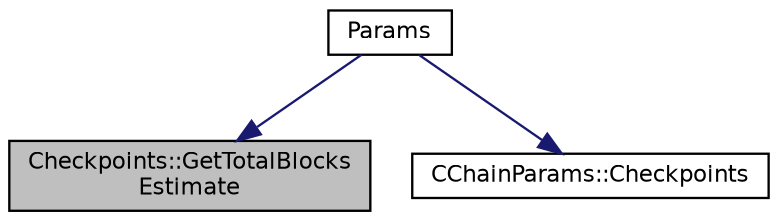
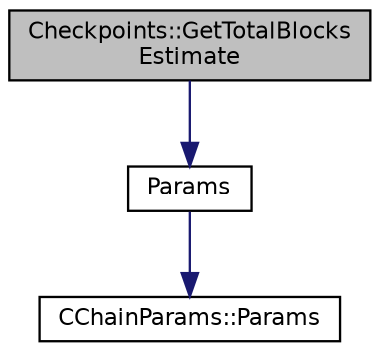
(309, 91) -> (190, 111)
(590, 176) -> (190, 319)
